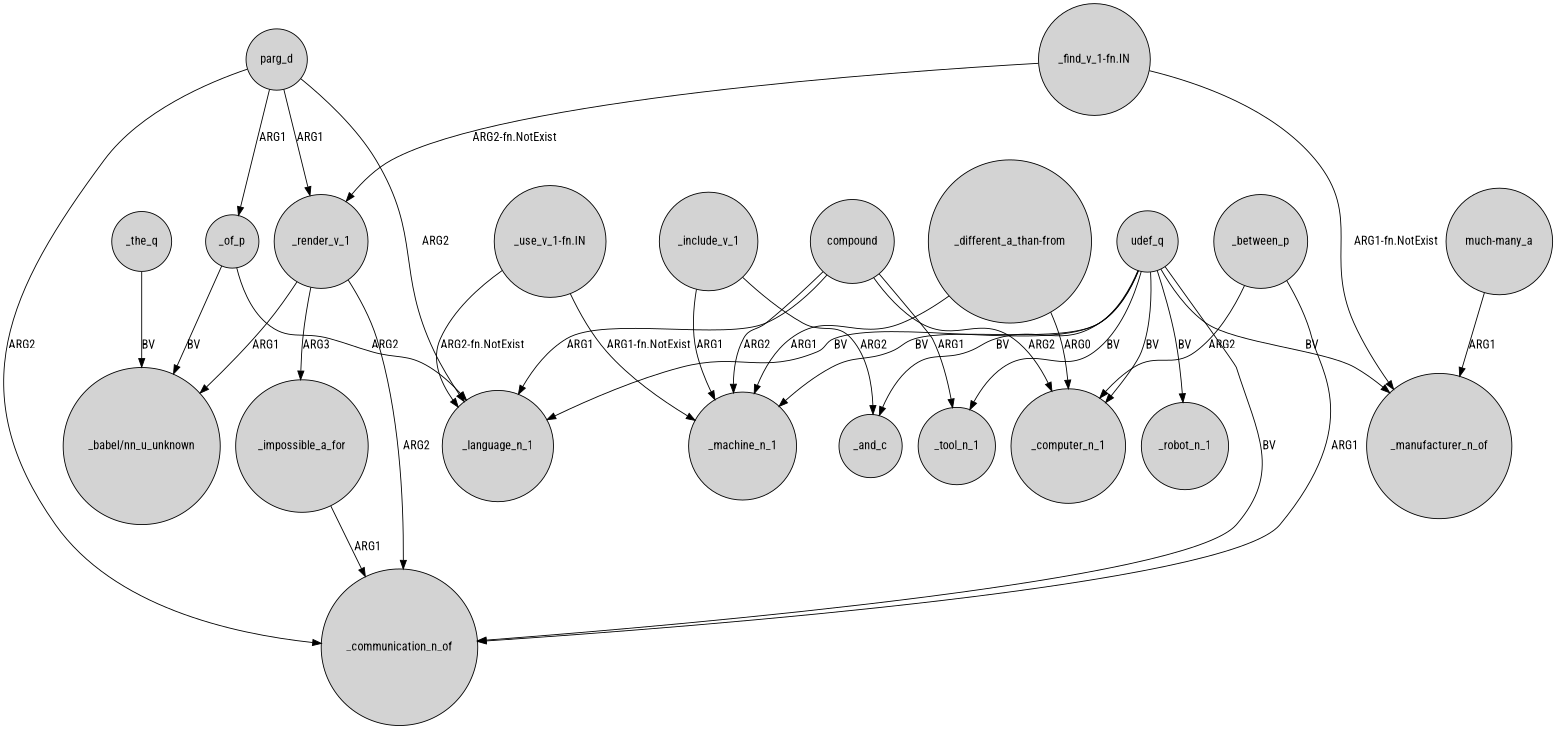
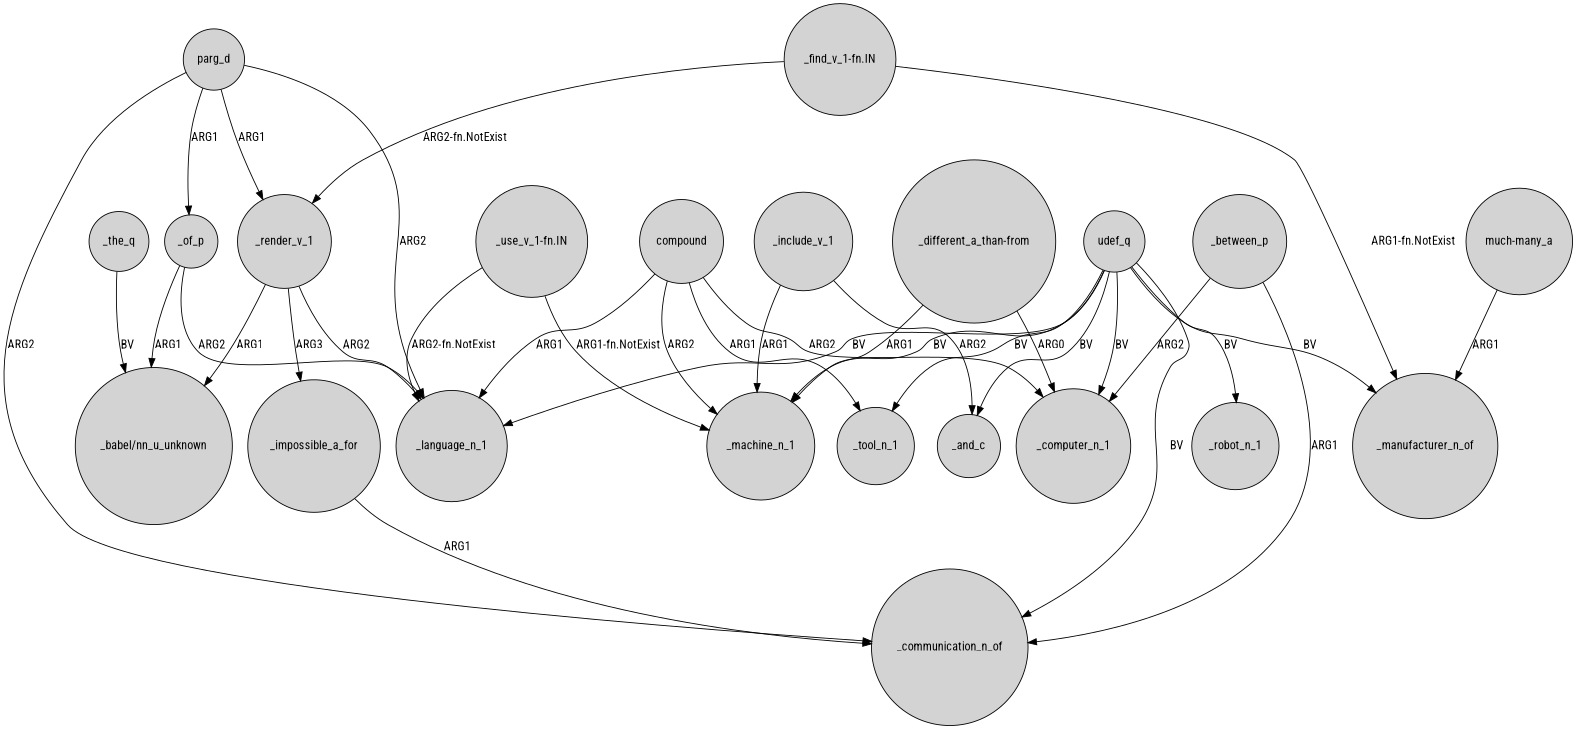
(194, 345) -> (168, 345)
(394, 416) -> (345, 354)
